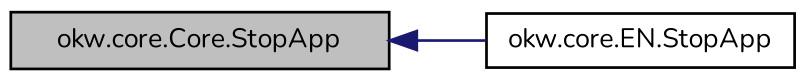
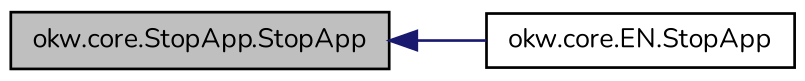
(200, 41) -> (200, 41)
